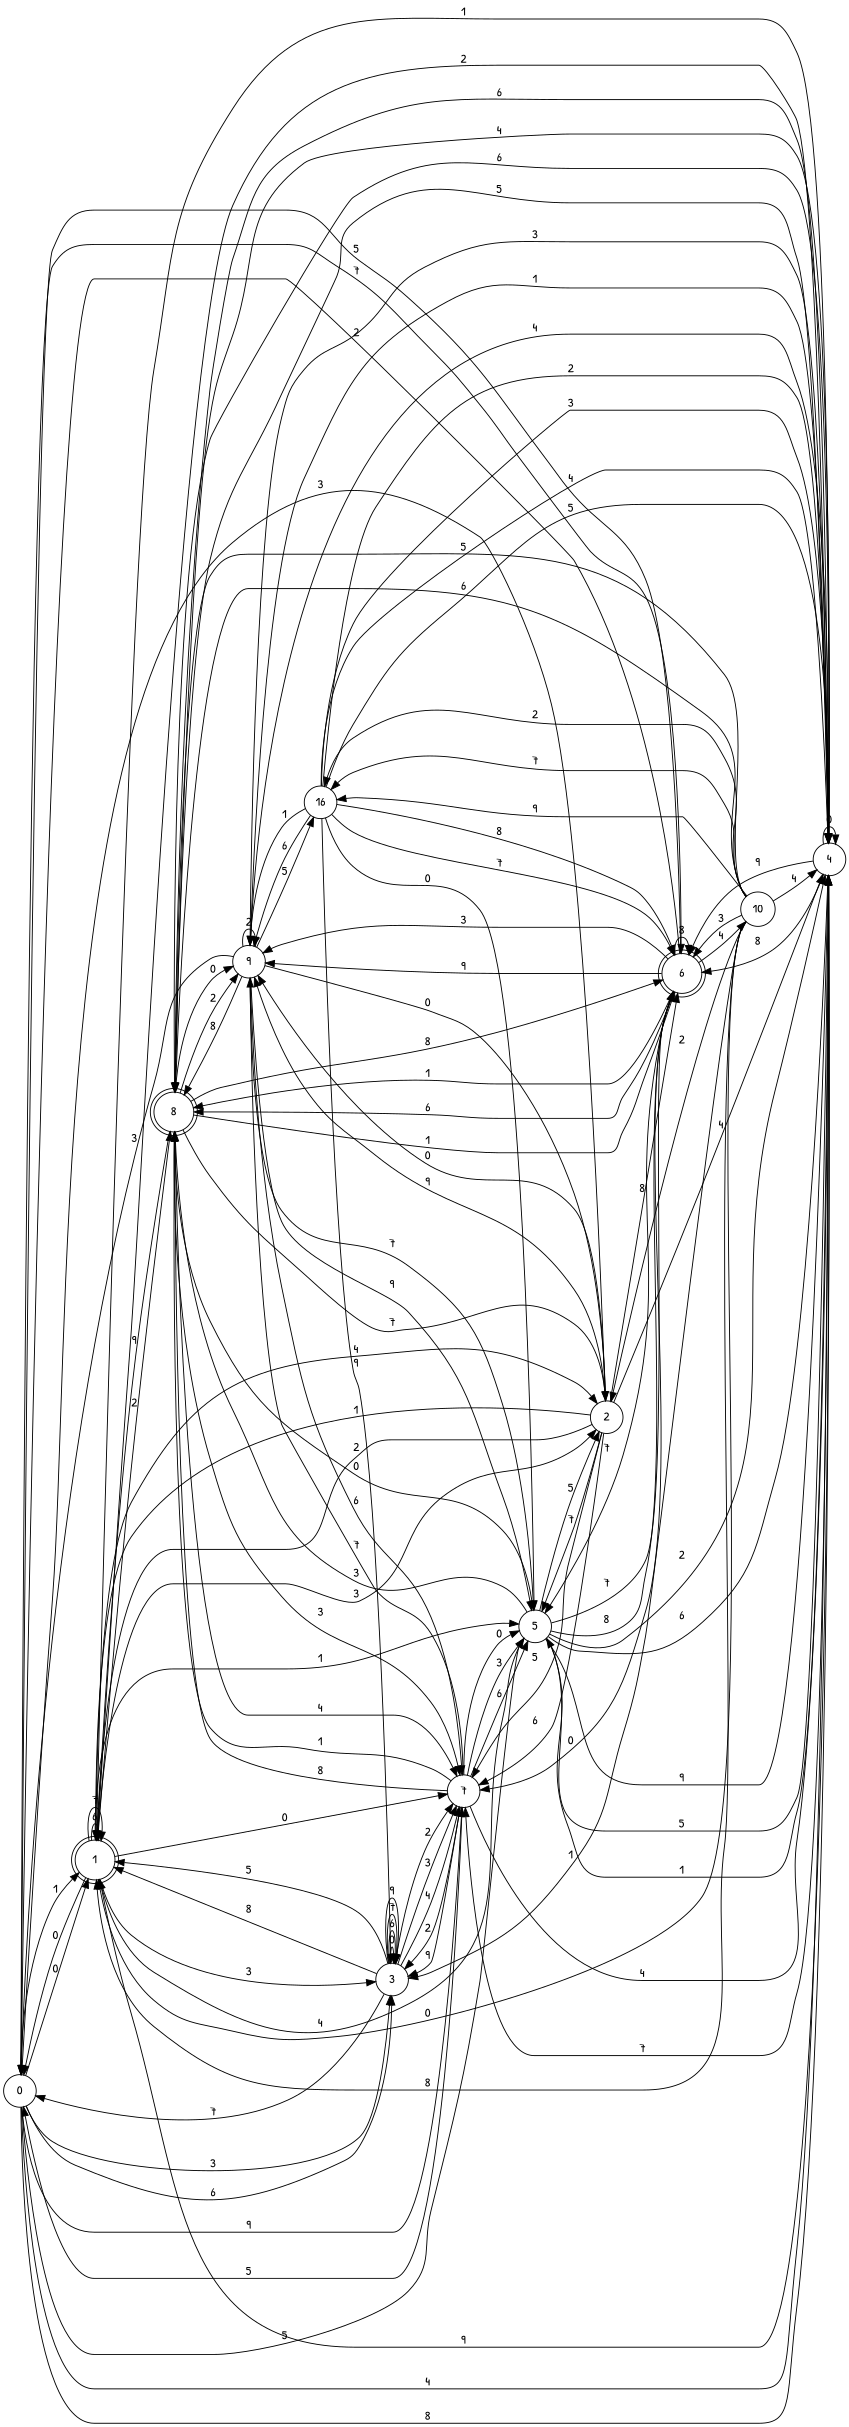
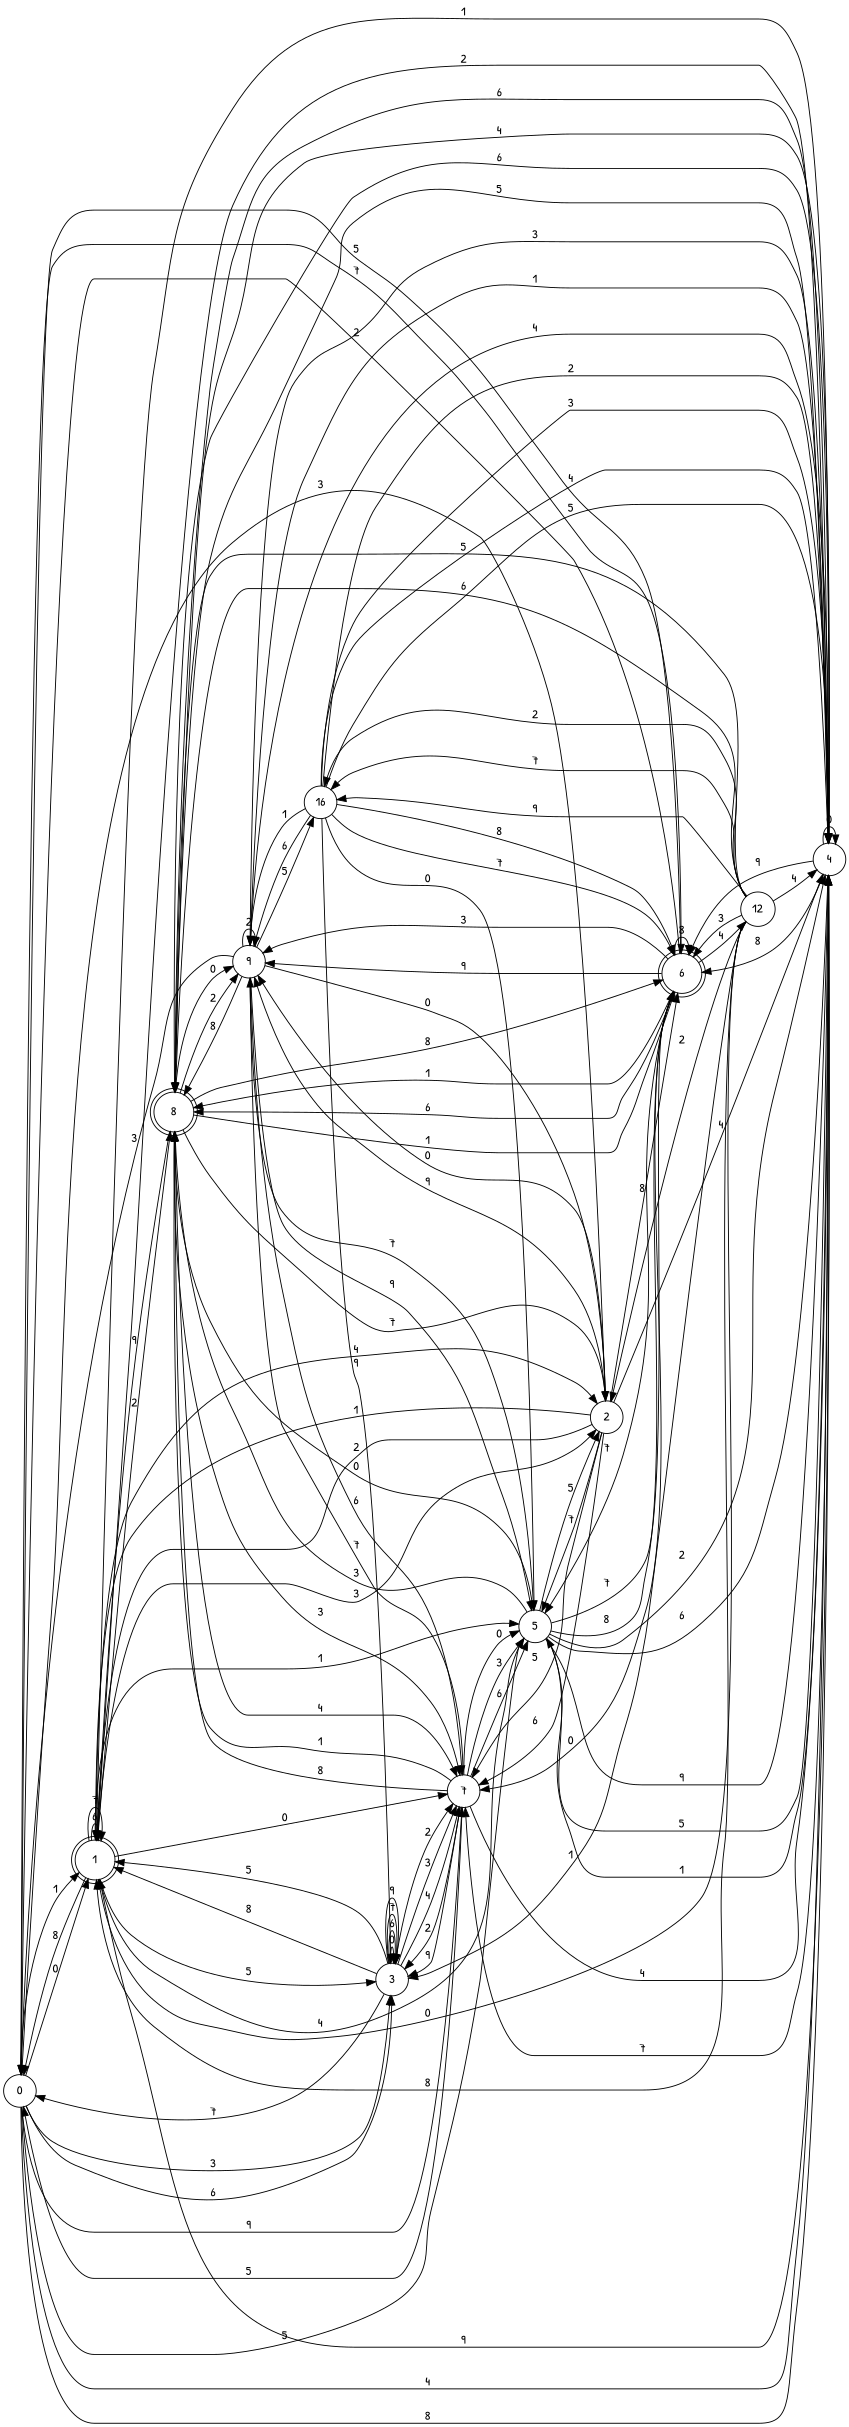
(758, 909) -> (758, 909)
(56, 1936) -> (56, 1936)
(249, 1972) -> (249, 1972)
